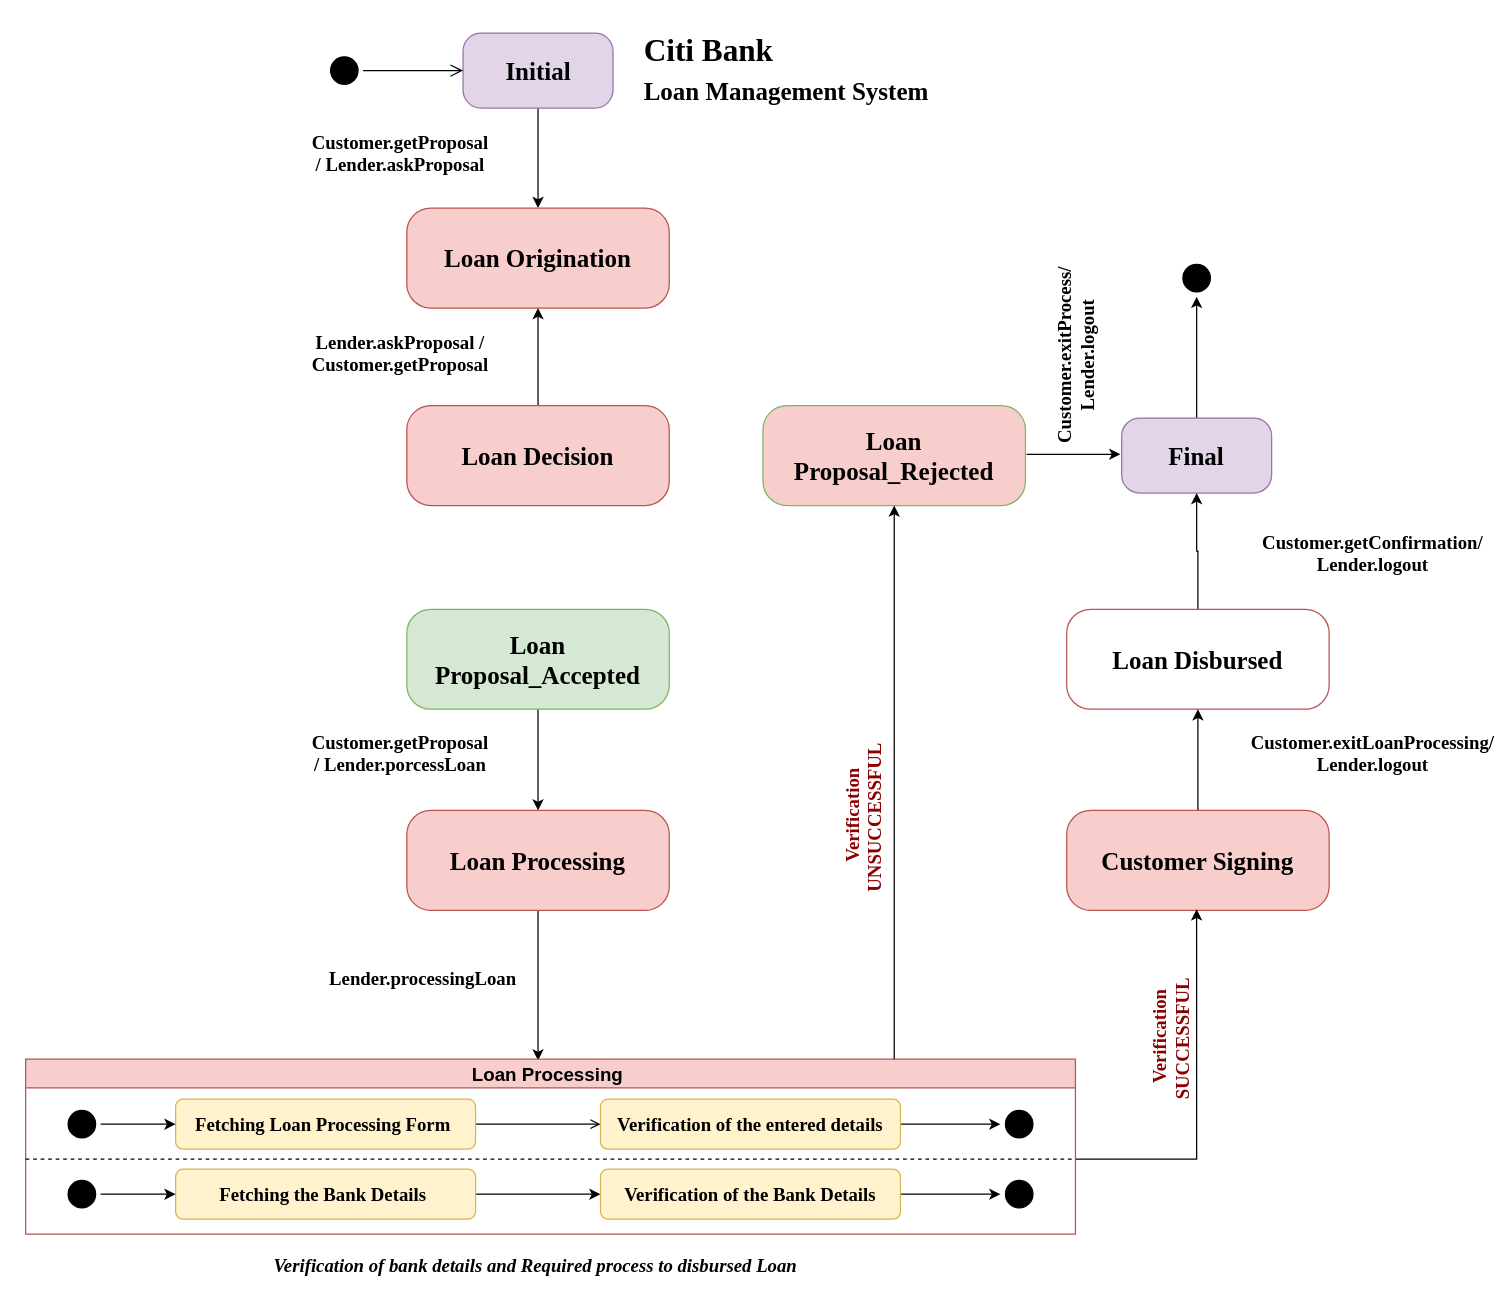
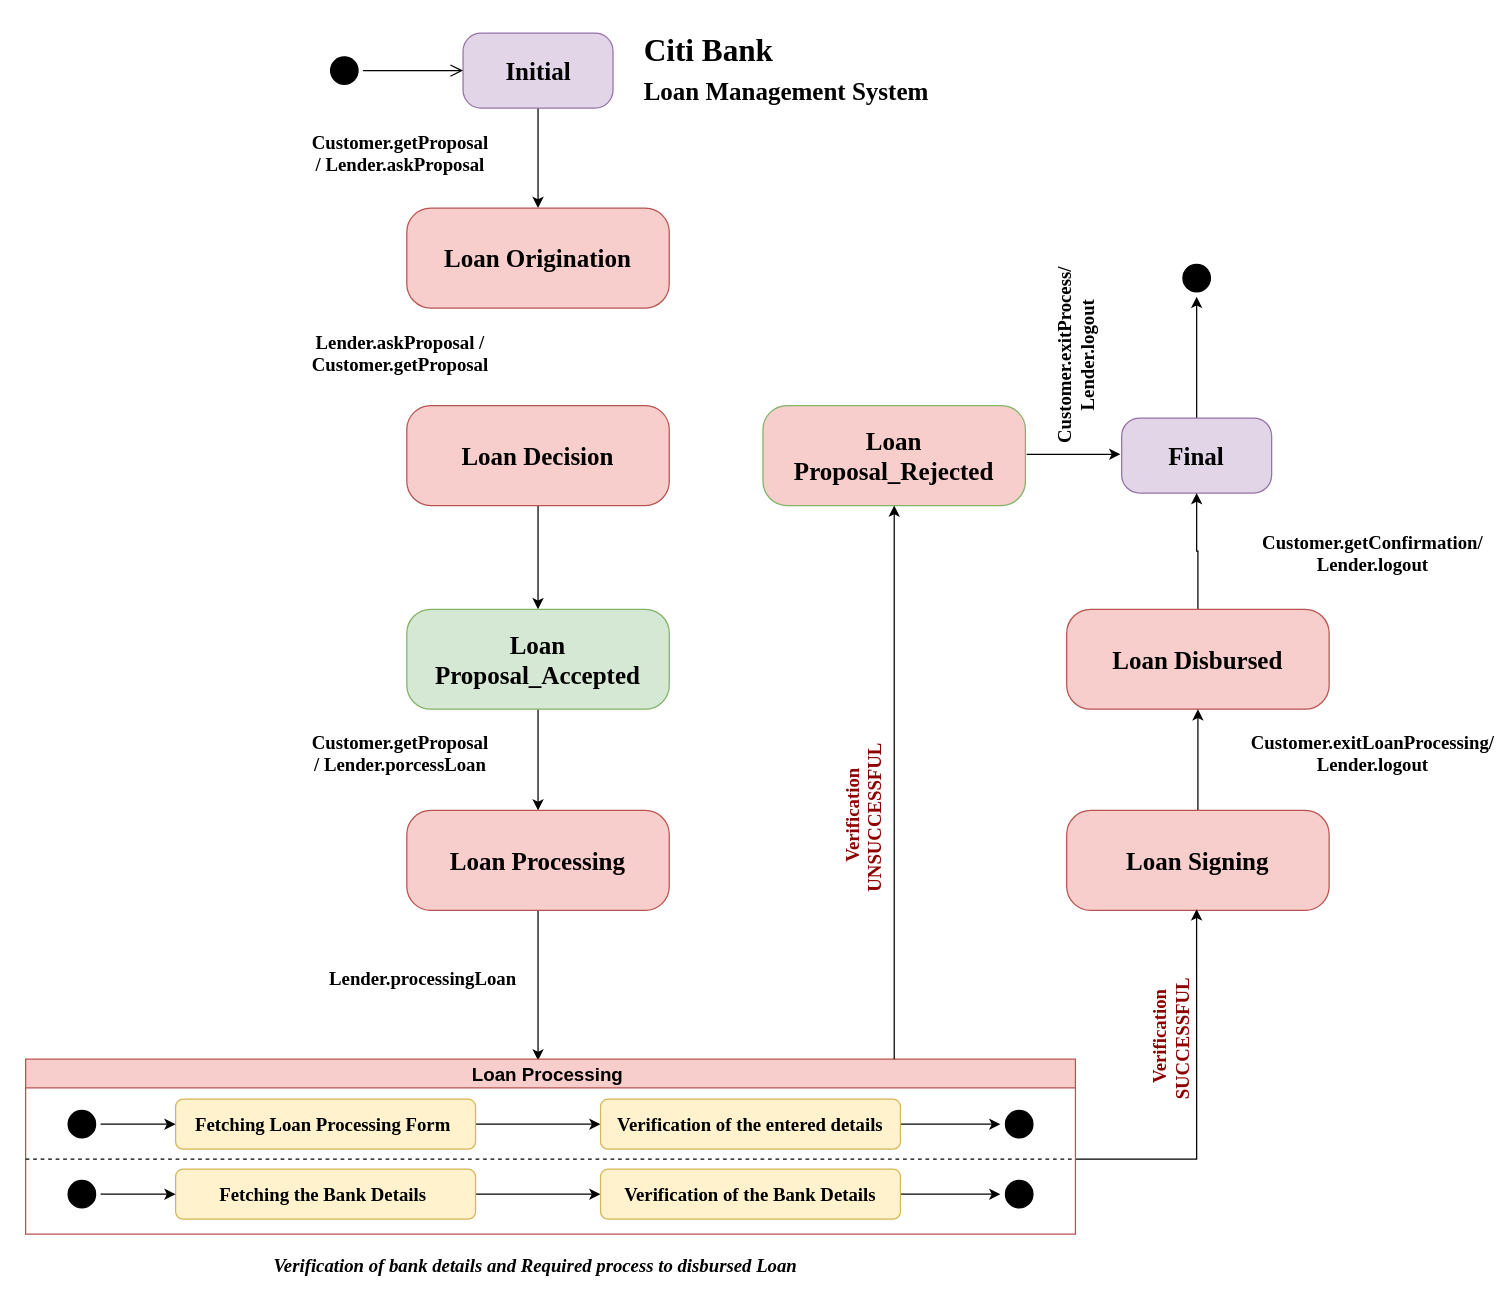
(538, 361) -> (538, 553)
(1198, 659) -> (1198, 659)
(1198, 861) -> (1198, 861)
(592, 1124) -> (591, 1124)
